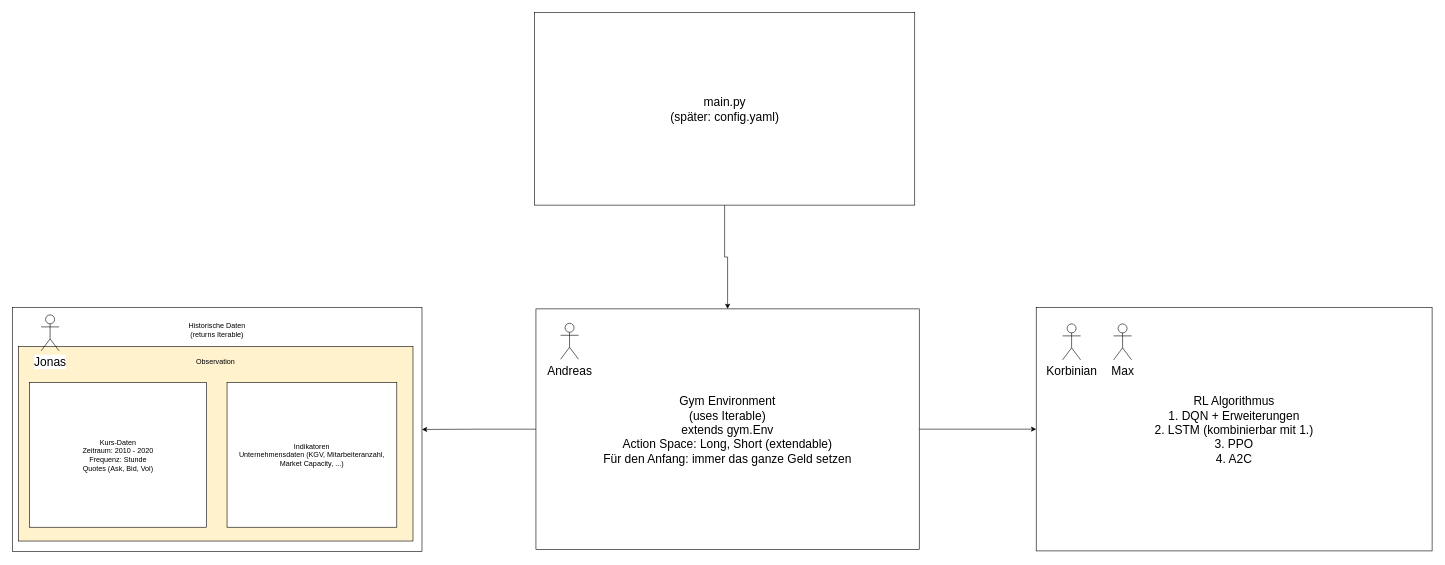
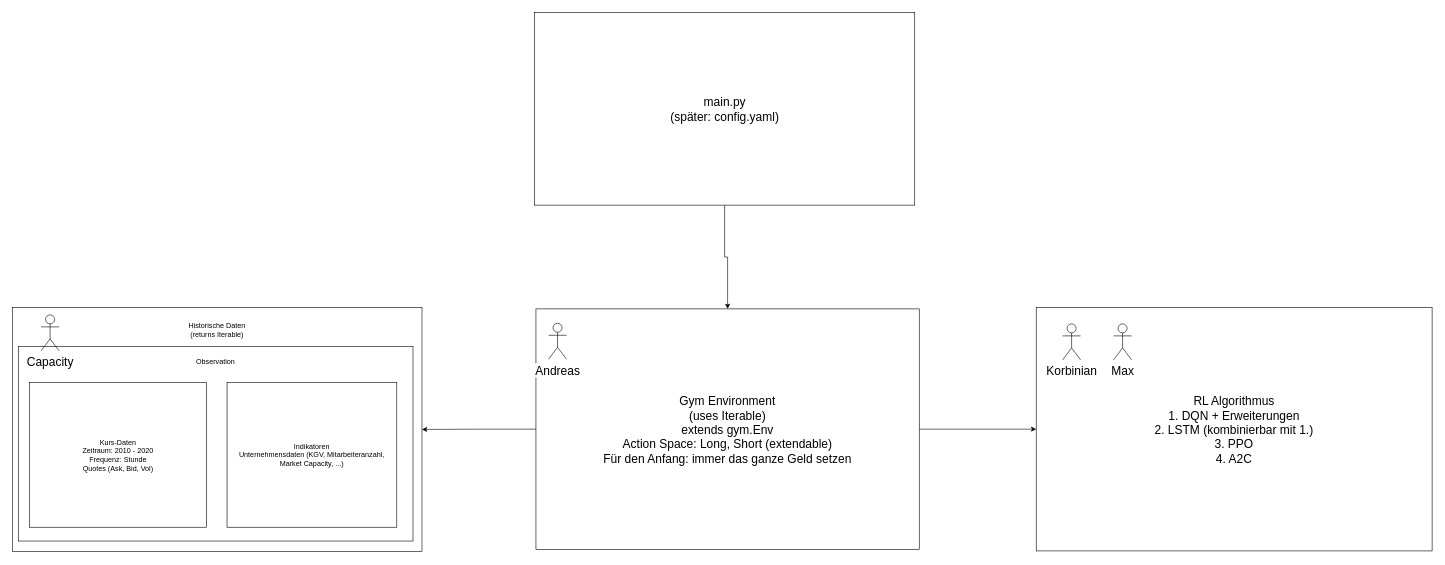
(570, 341) -> (558, 341)
(50, 362) -> (50, 362)
(216, 444) -> (216, 444)
